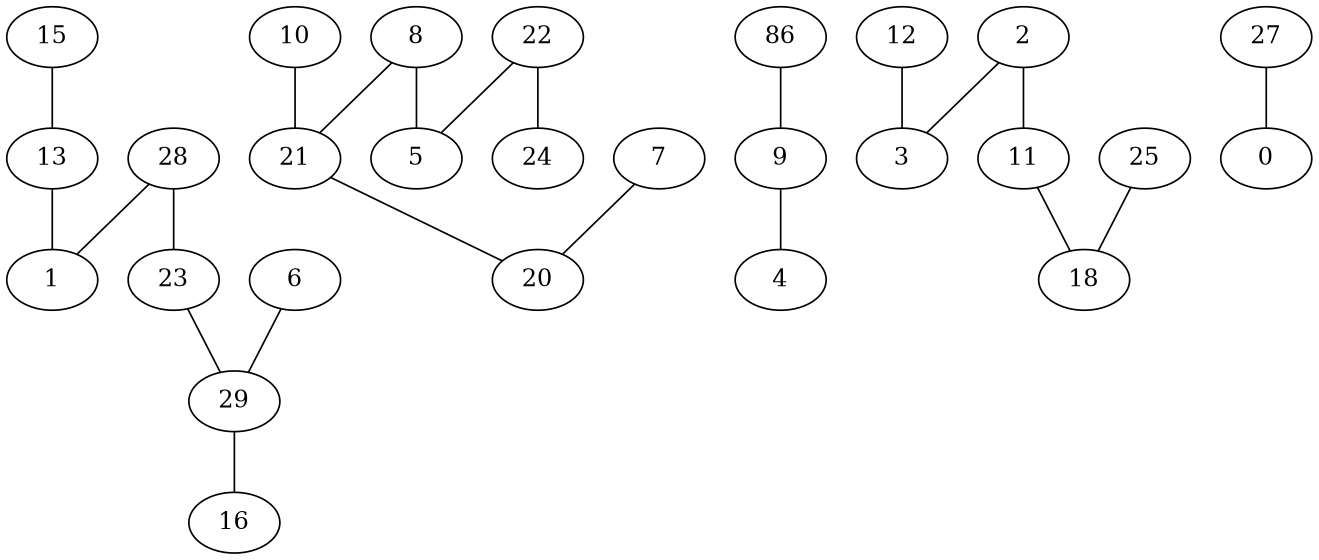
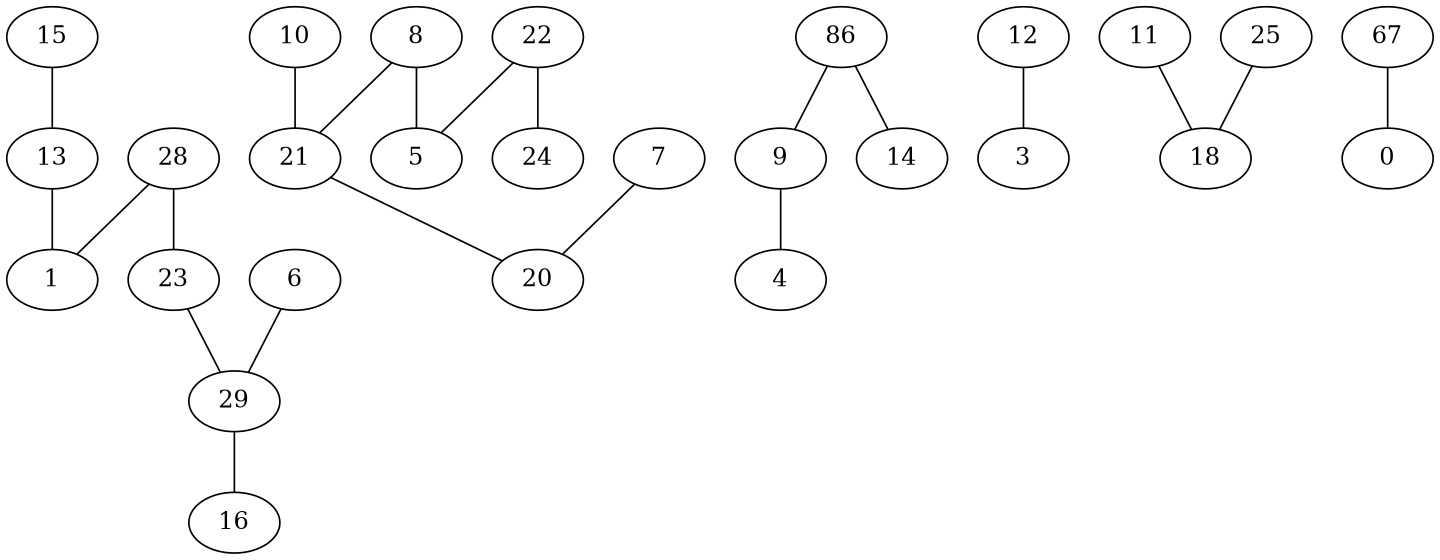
(1023, 37) -> none
(1266, 37) -> (1388, 37)
none -> (902, 158)
